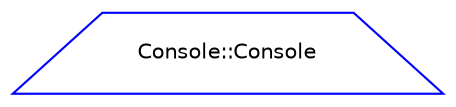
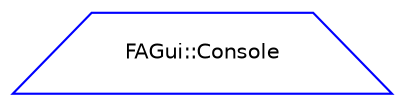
(228, 53) -> (202, 53)
